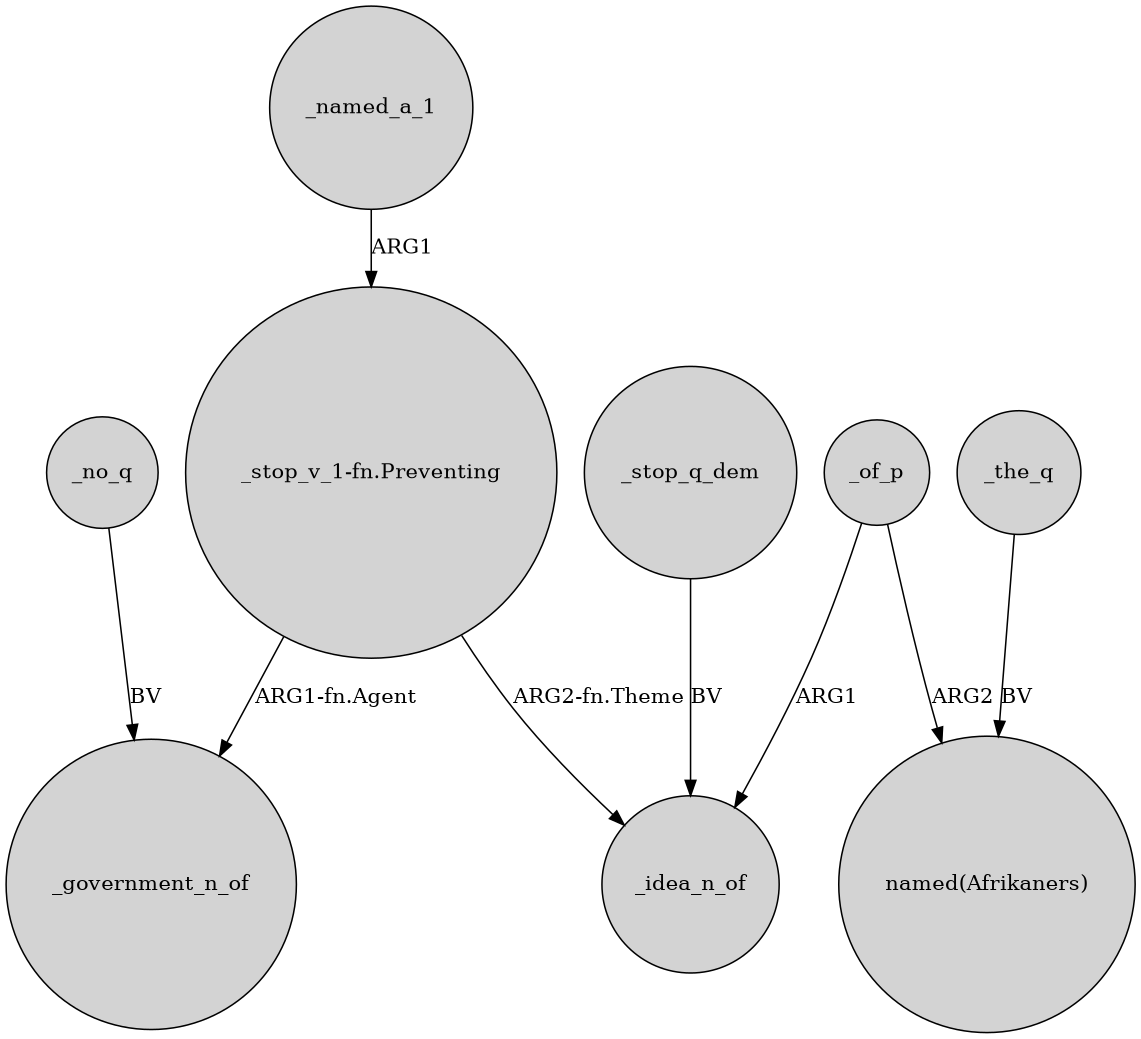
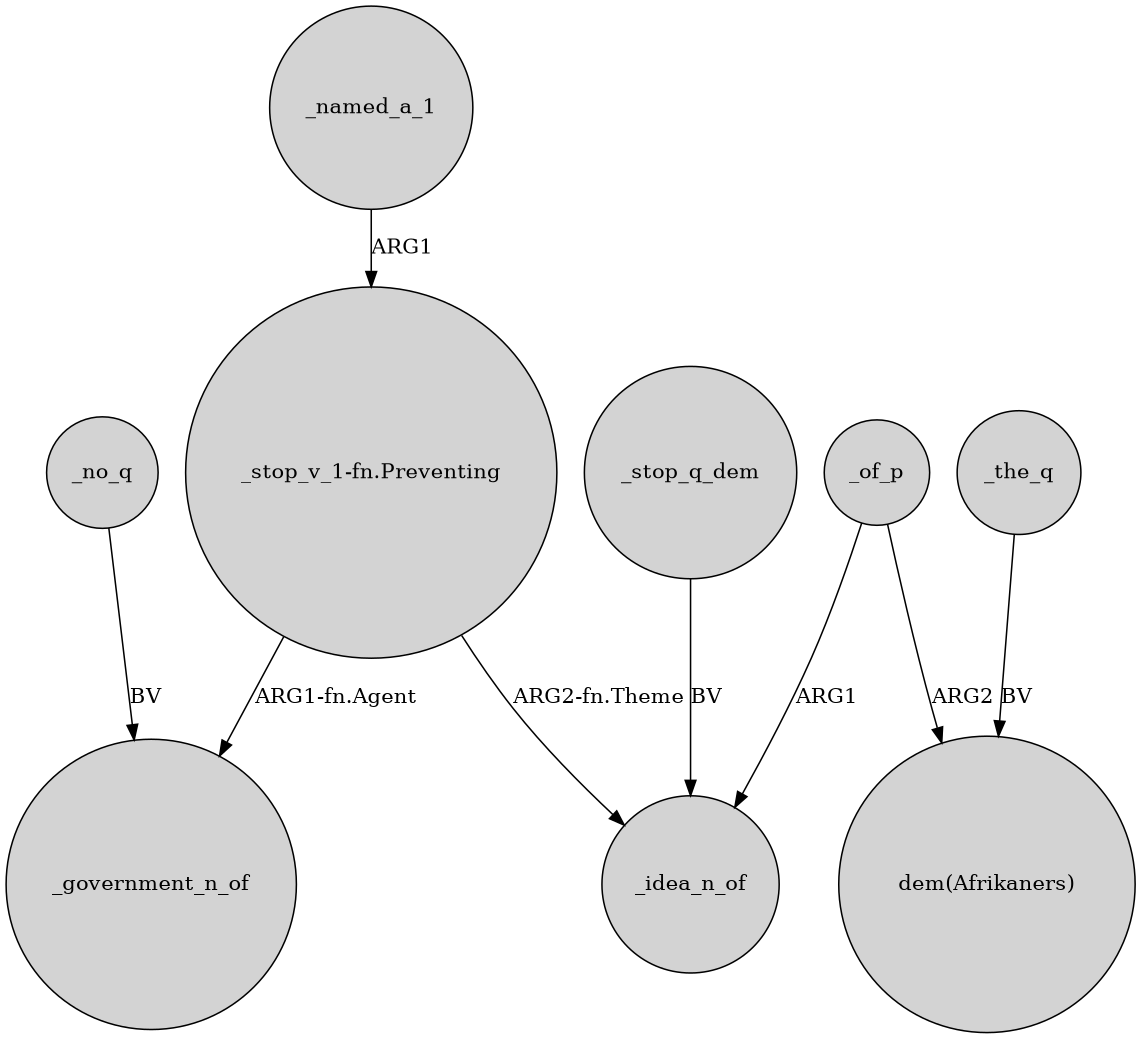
(987, 884) -> (987, 884)
